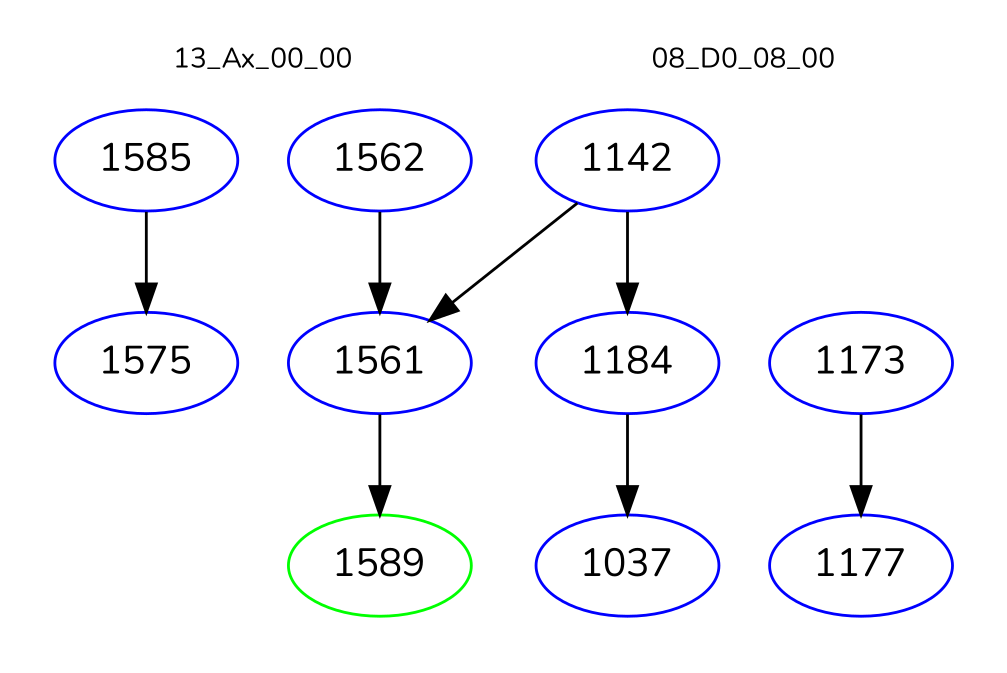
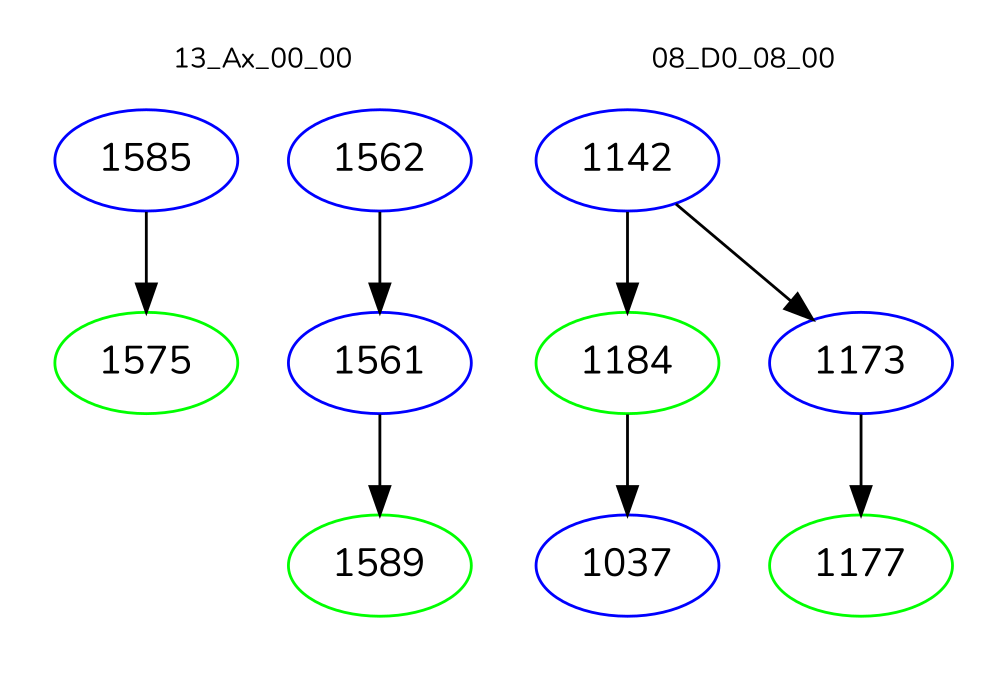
(534, 238) -> (733, 252)
(146, 363) -> (146, 363)
(627, 363) -> (627, 363)
(861, 566) -> (861, 566)
